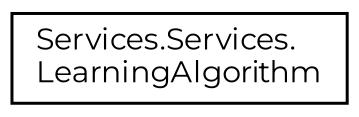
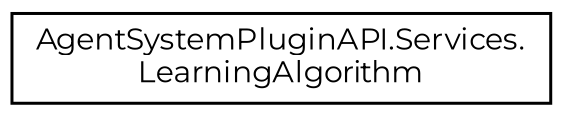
(180, 58) -> (281, 58)
